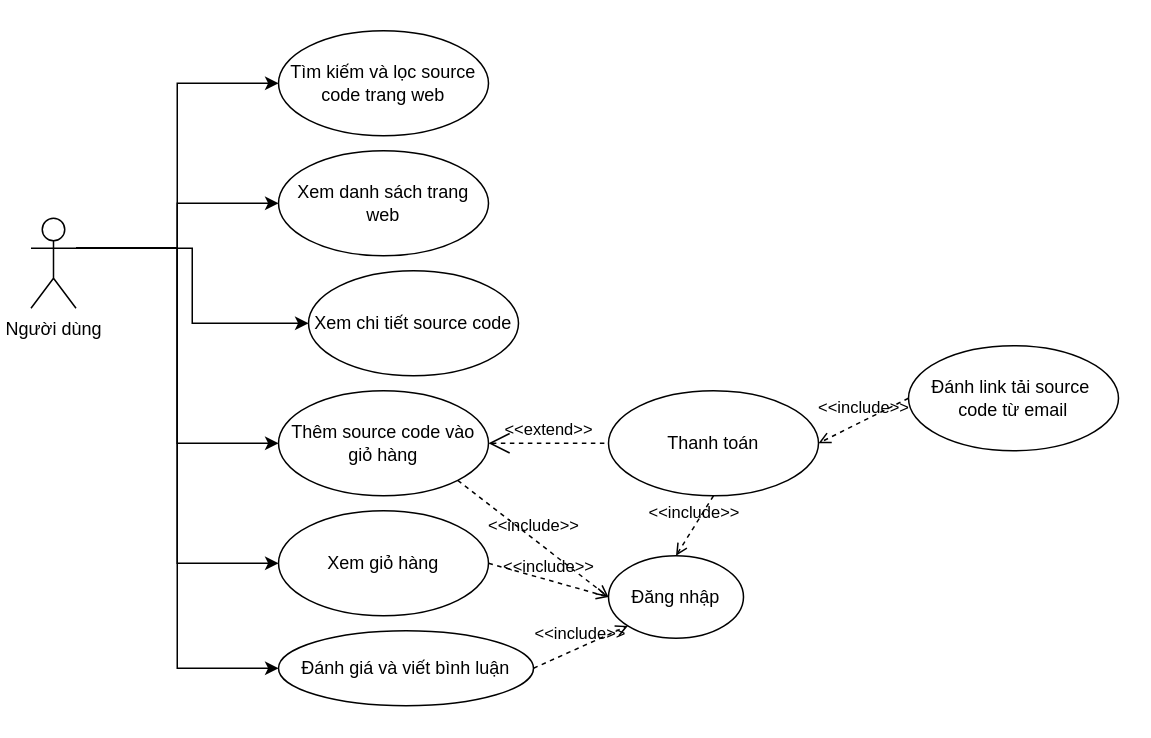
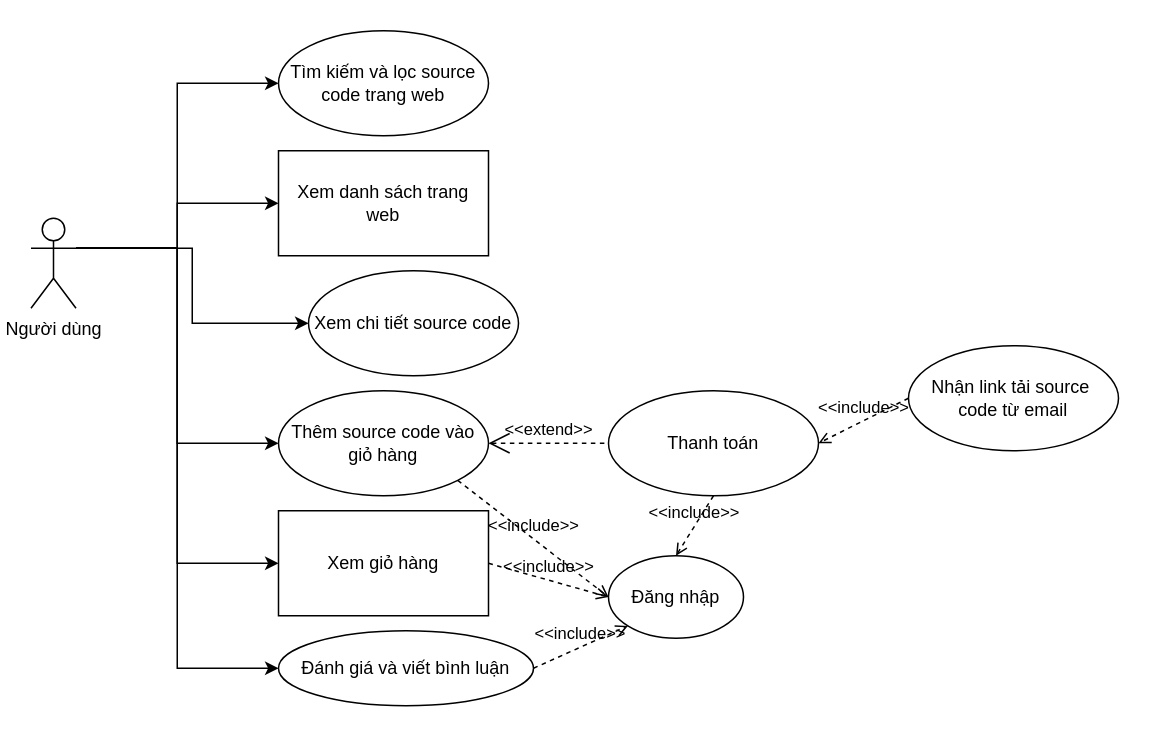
(383, 203) -> (383, 203)
(1013, 398) -> (1013, 398)
(383, 563) -> (383, 563)
